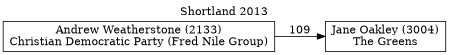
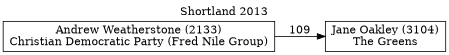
(386, 36) -> (386, 36)
